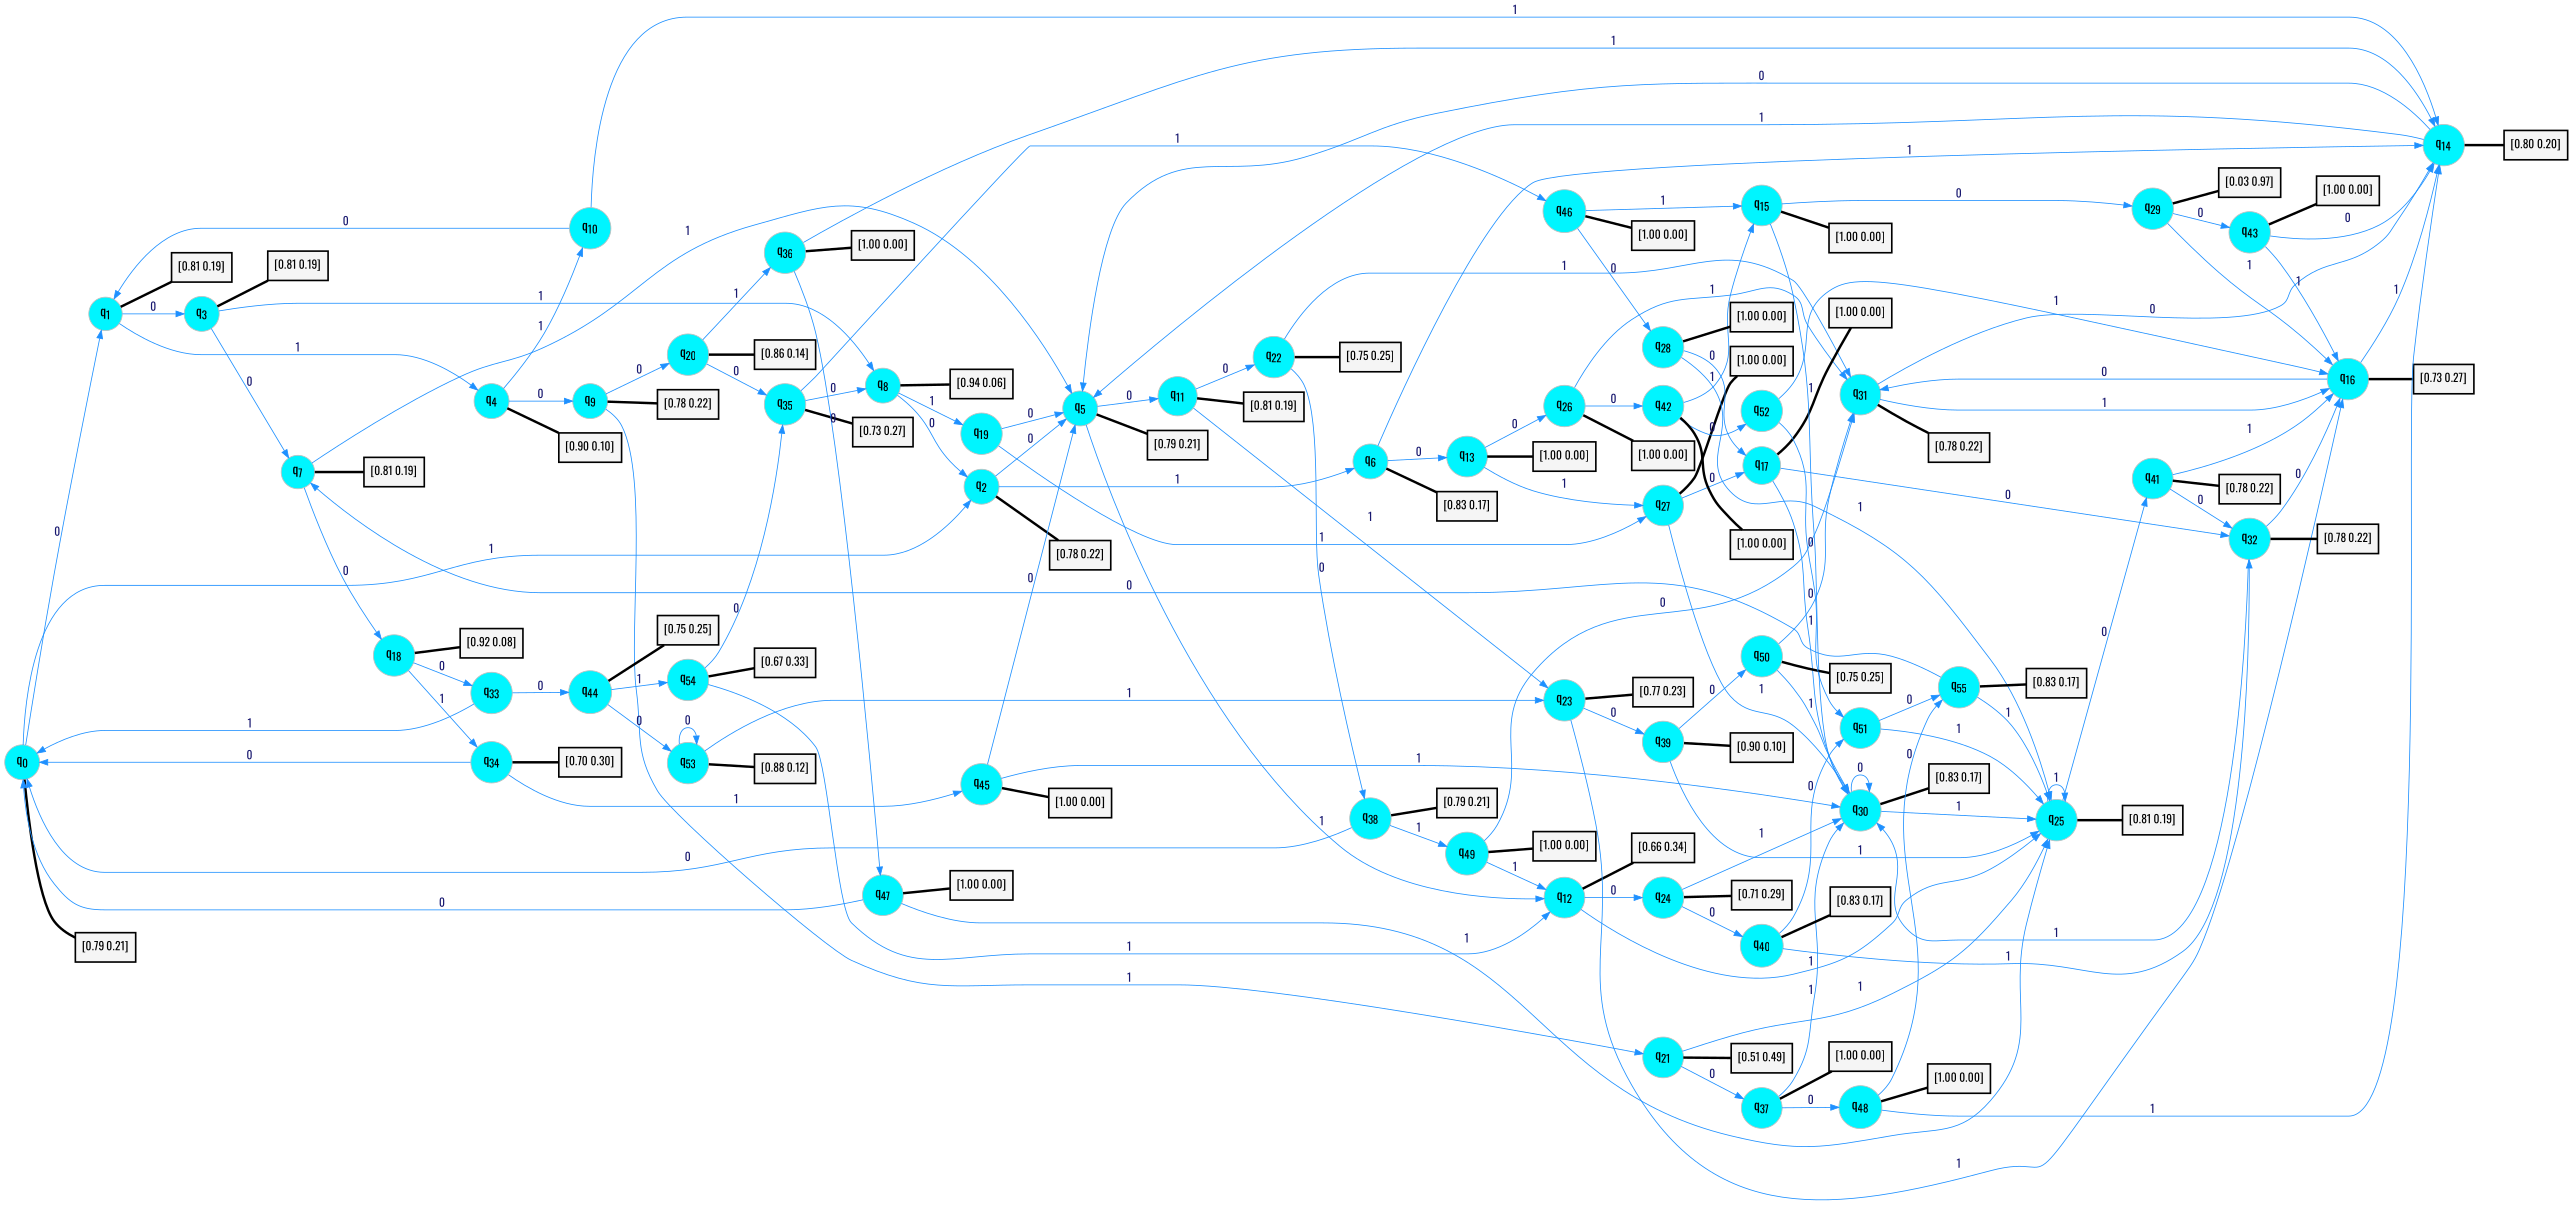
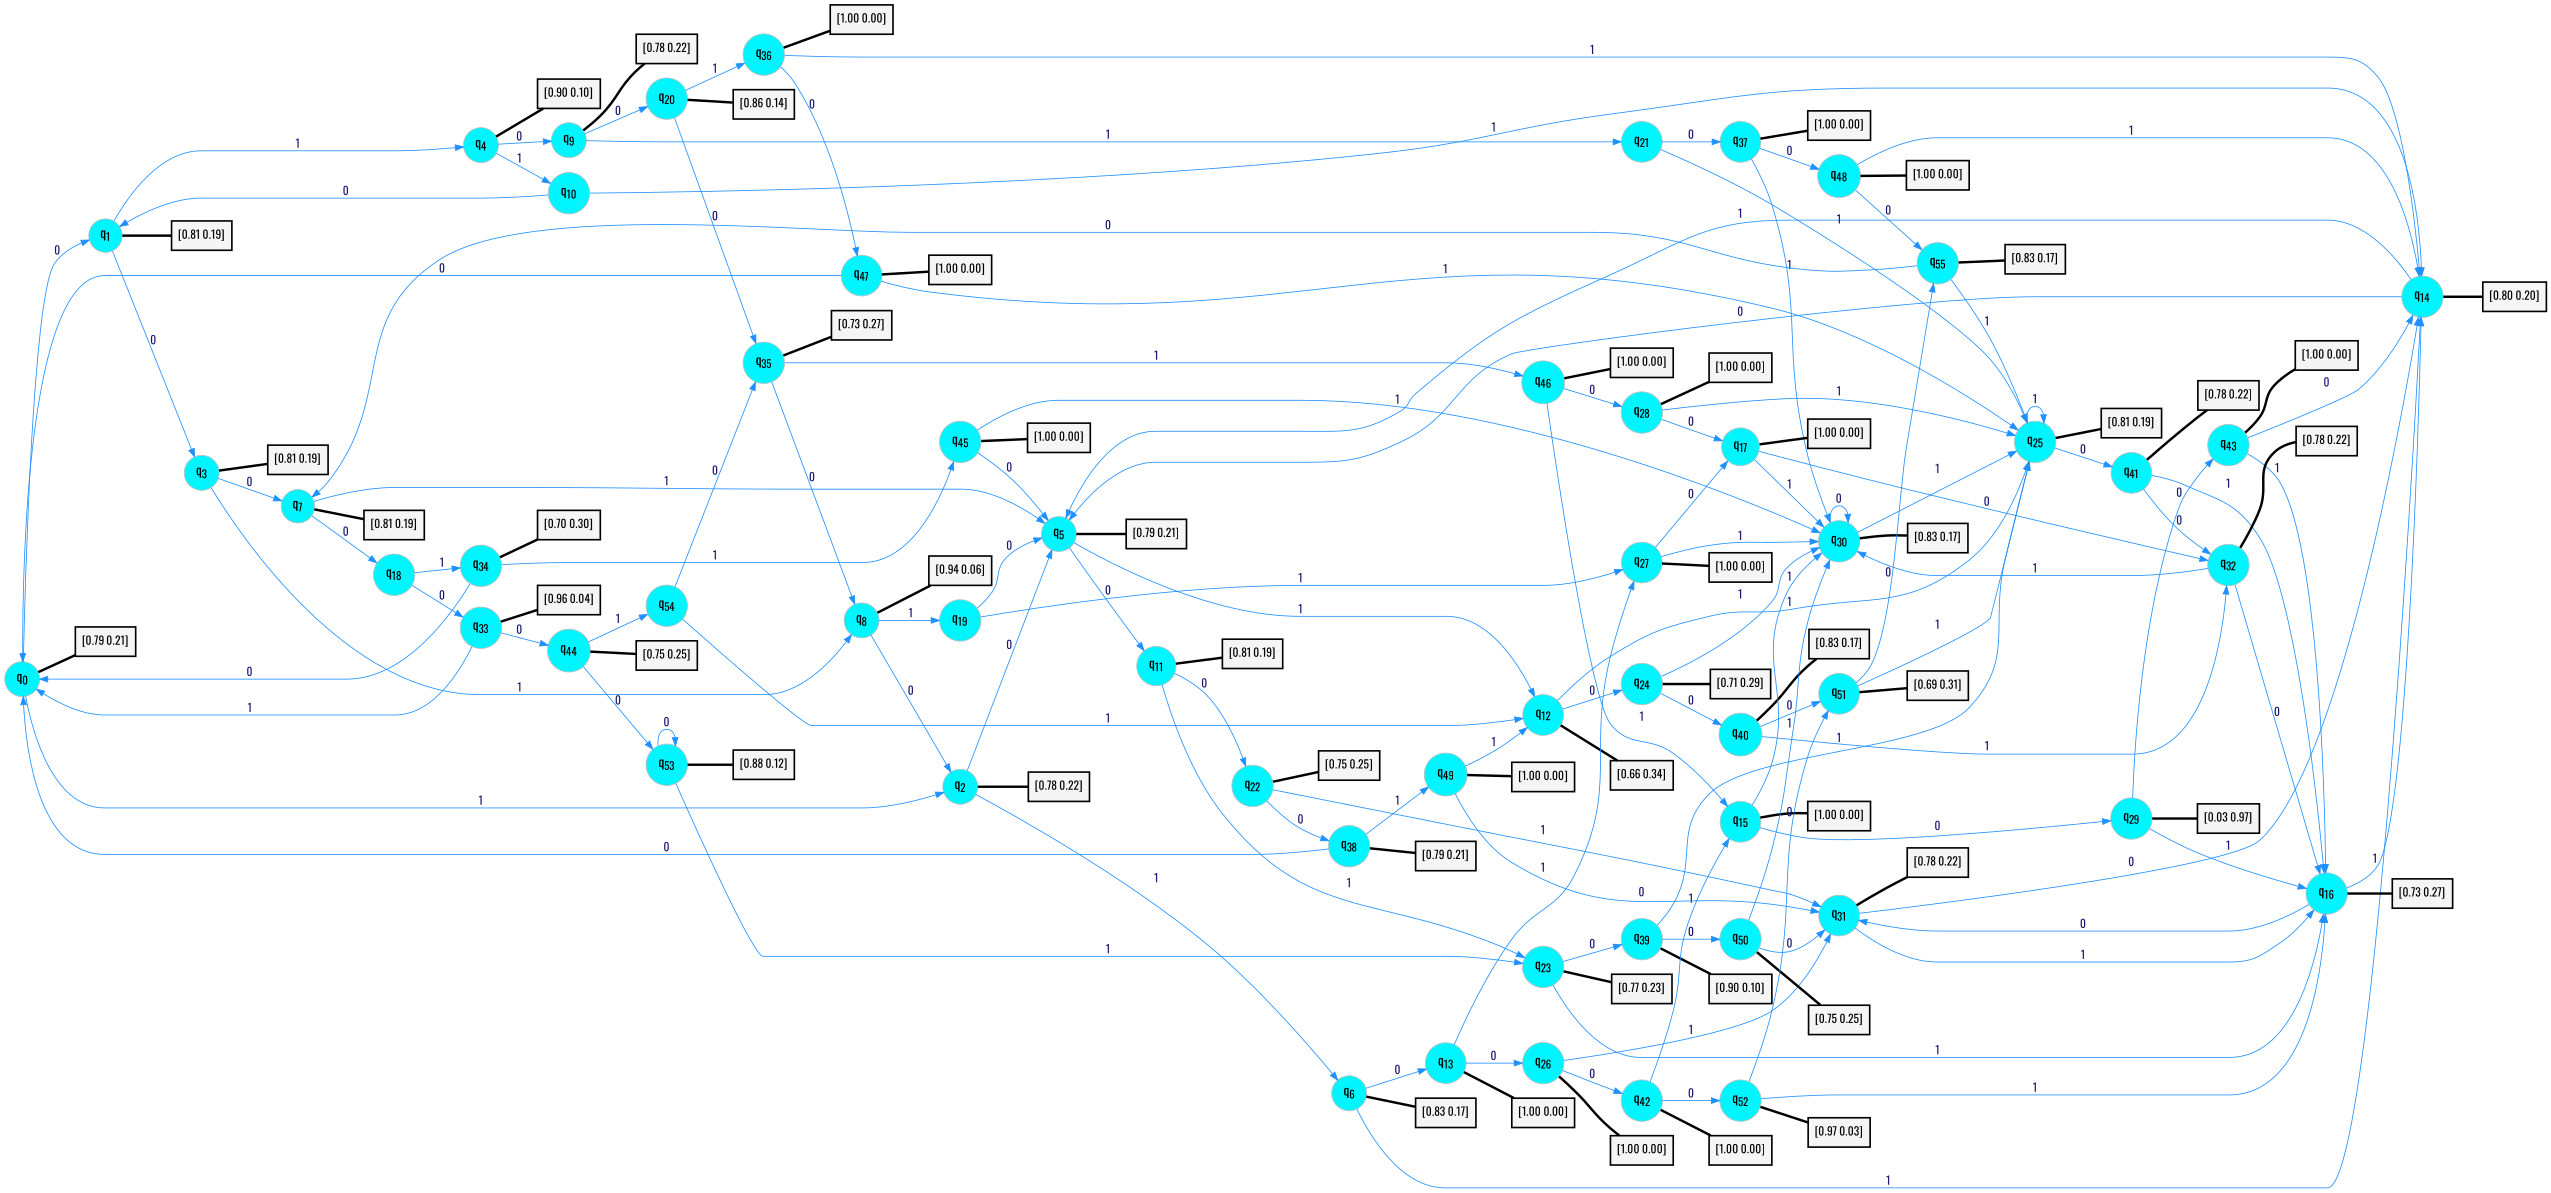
none -> (569, 600)
(492, 643) -> none
(785, 663) -> none
none -> (1938, 686)
(1762, 1058) -> none
none -> (1839, 1132)
